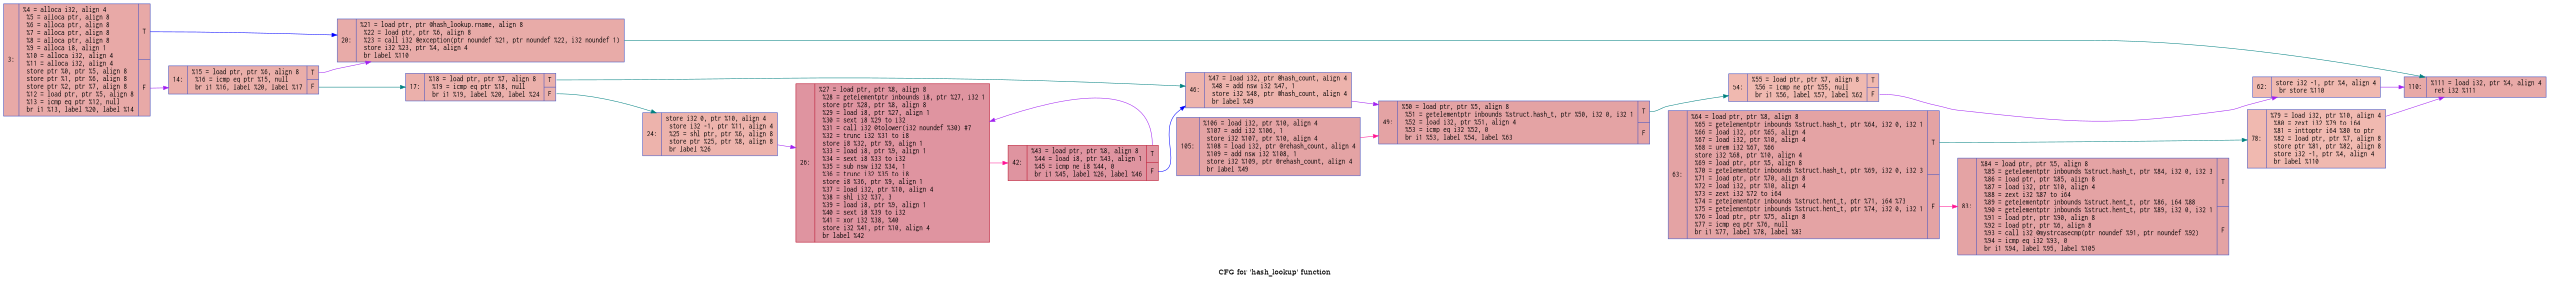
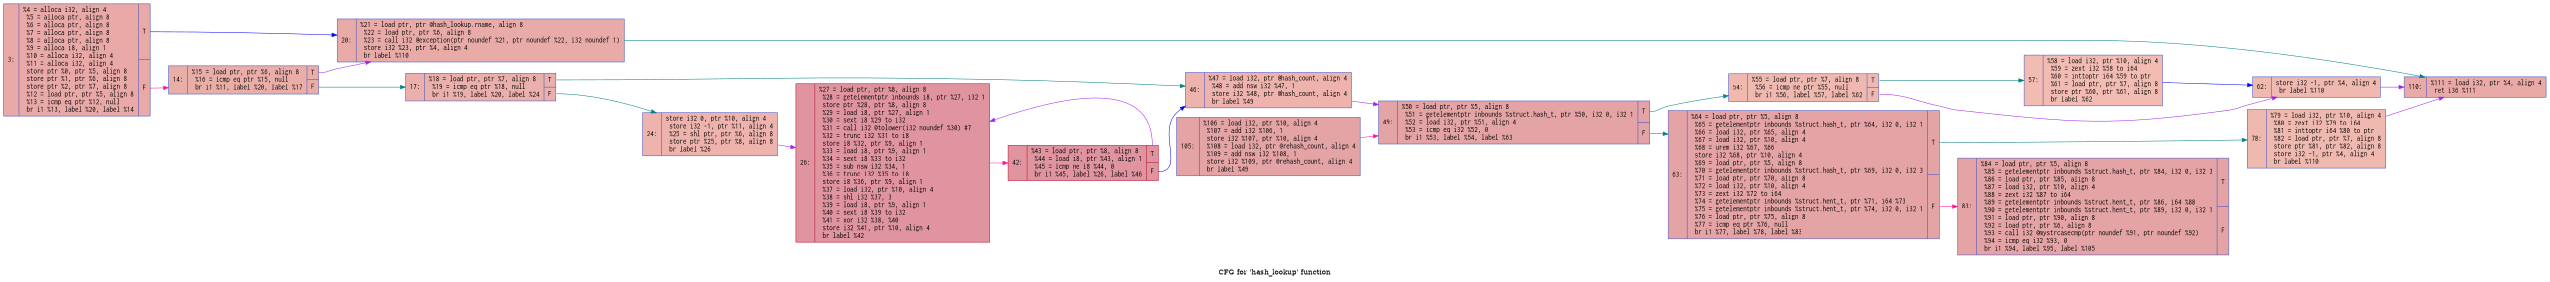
none -> (2093, 80)
(247, 87) -> (247, 87)
(157, 88) -> (157, 88)
(2300, 91) -> (2300, 91)
(2453, 91) -> (2453, 91)
(1745, 117) -> (1745, 117)
none -> (1656, 133)
